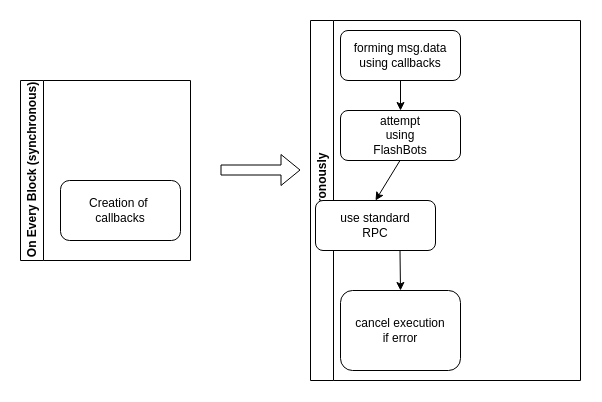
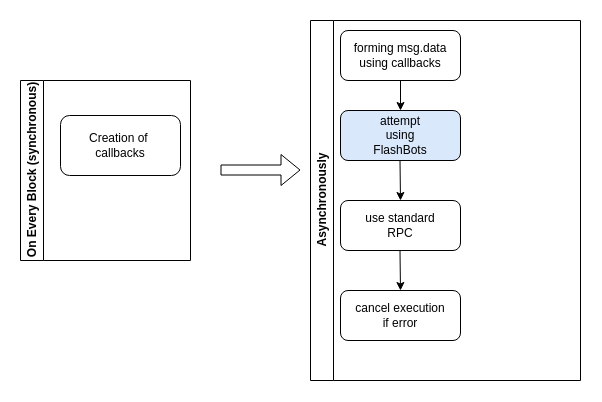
(401, 136) -> (401, 136)
(121, 211) -> (121, 146)
(376, 226) -> (401, 226)
(401, 331) -> (401, 316)
